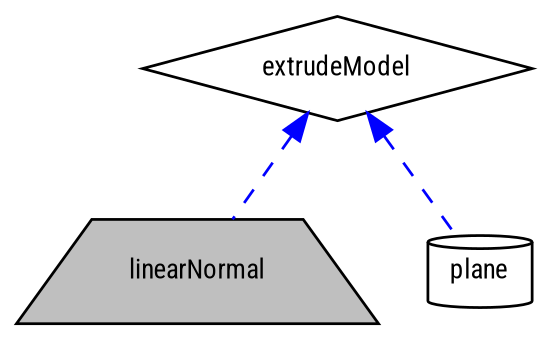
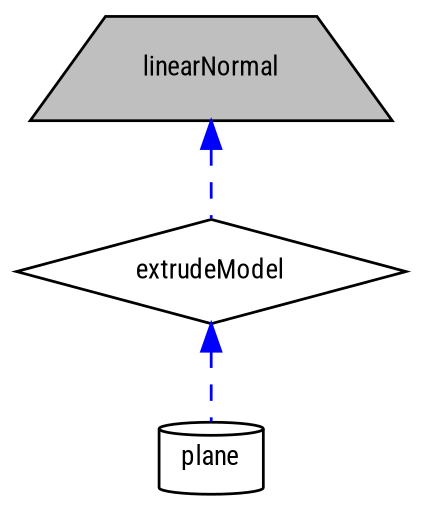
(262, 178) -> (211, 184)
